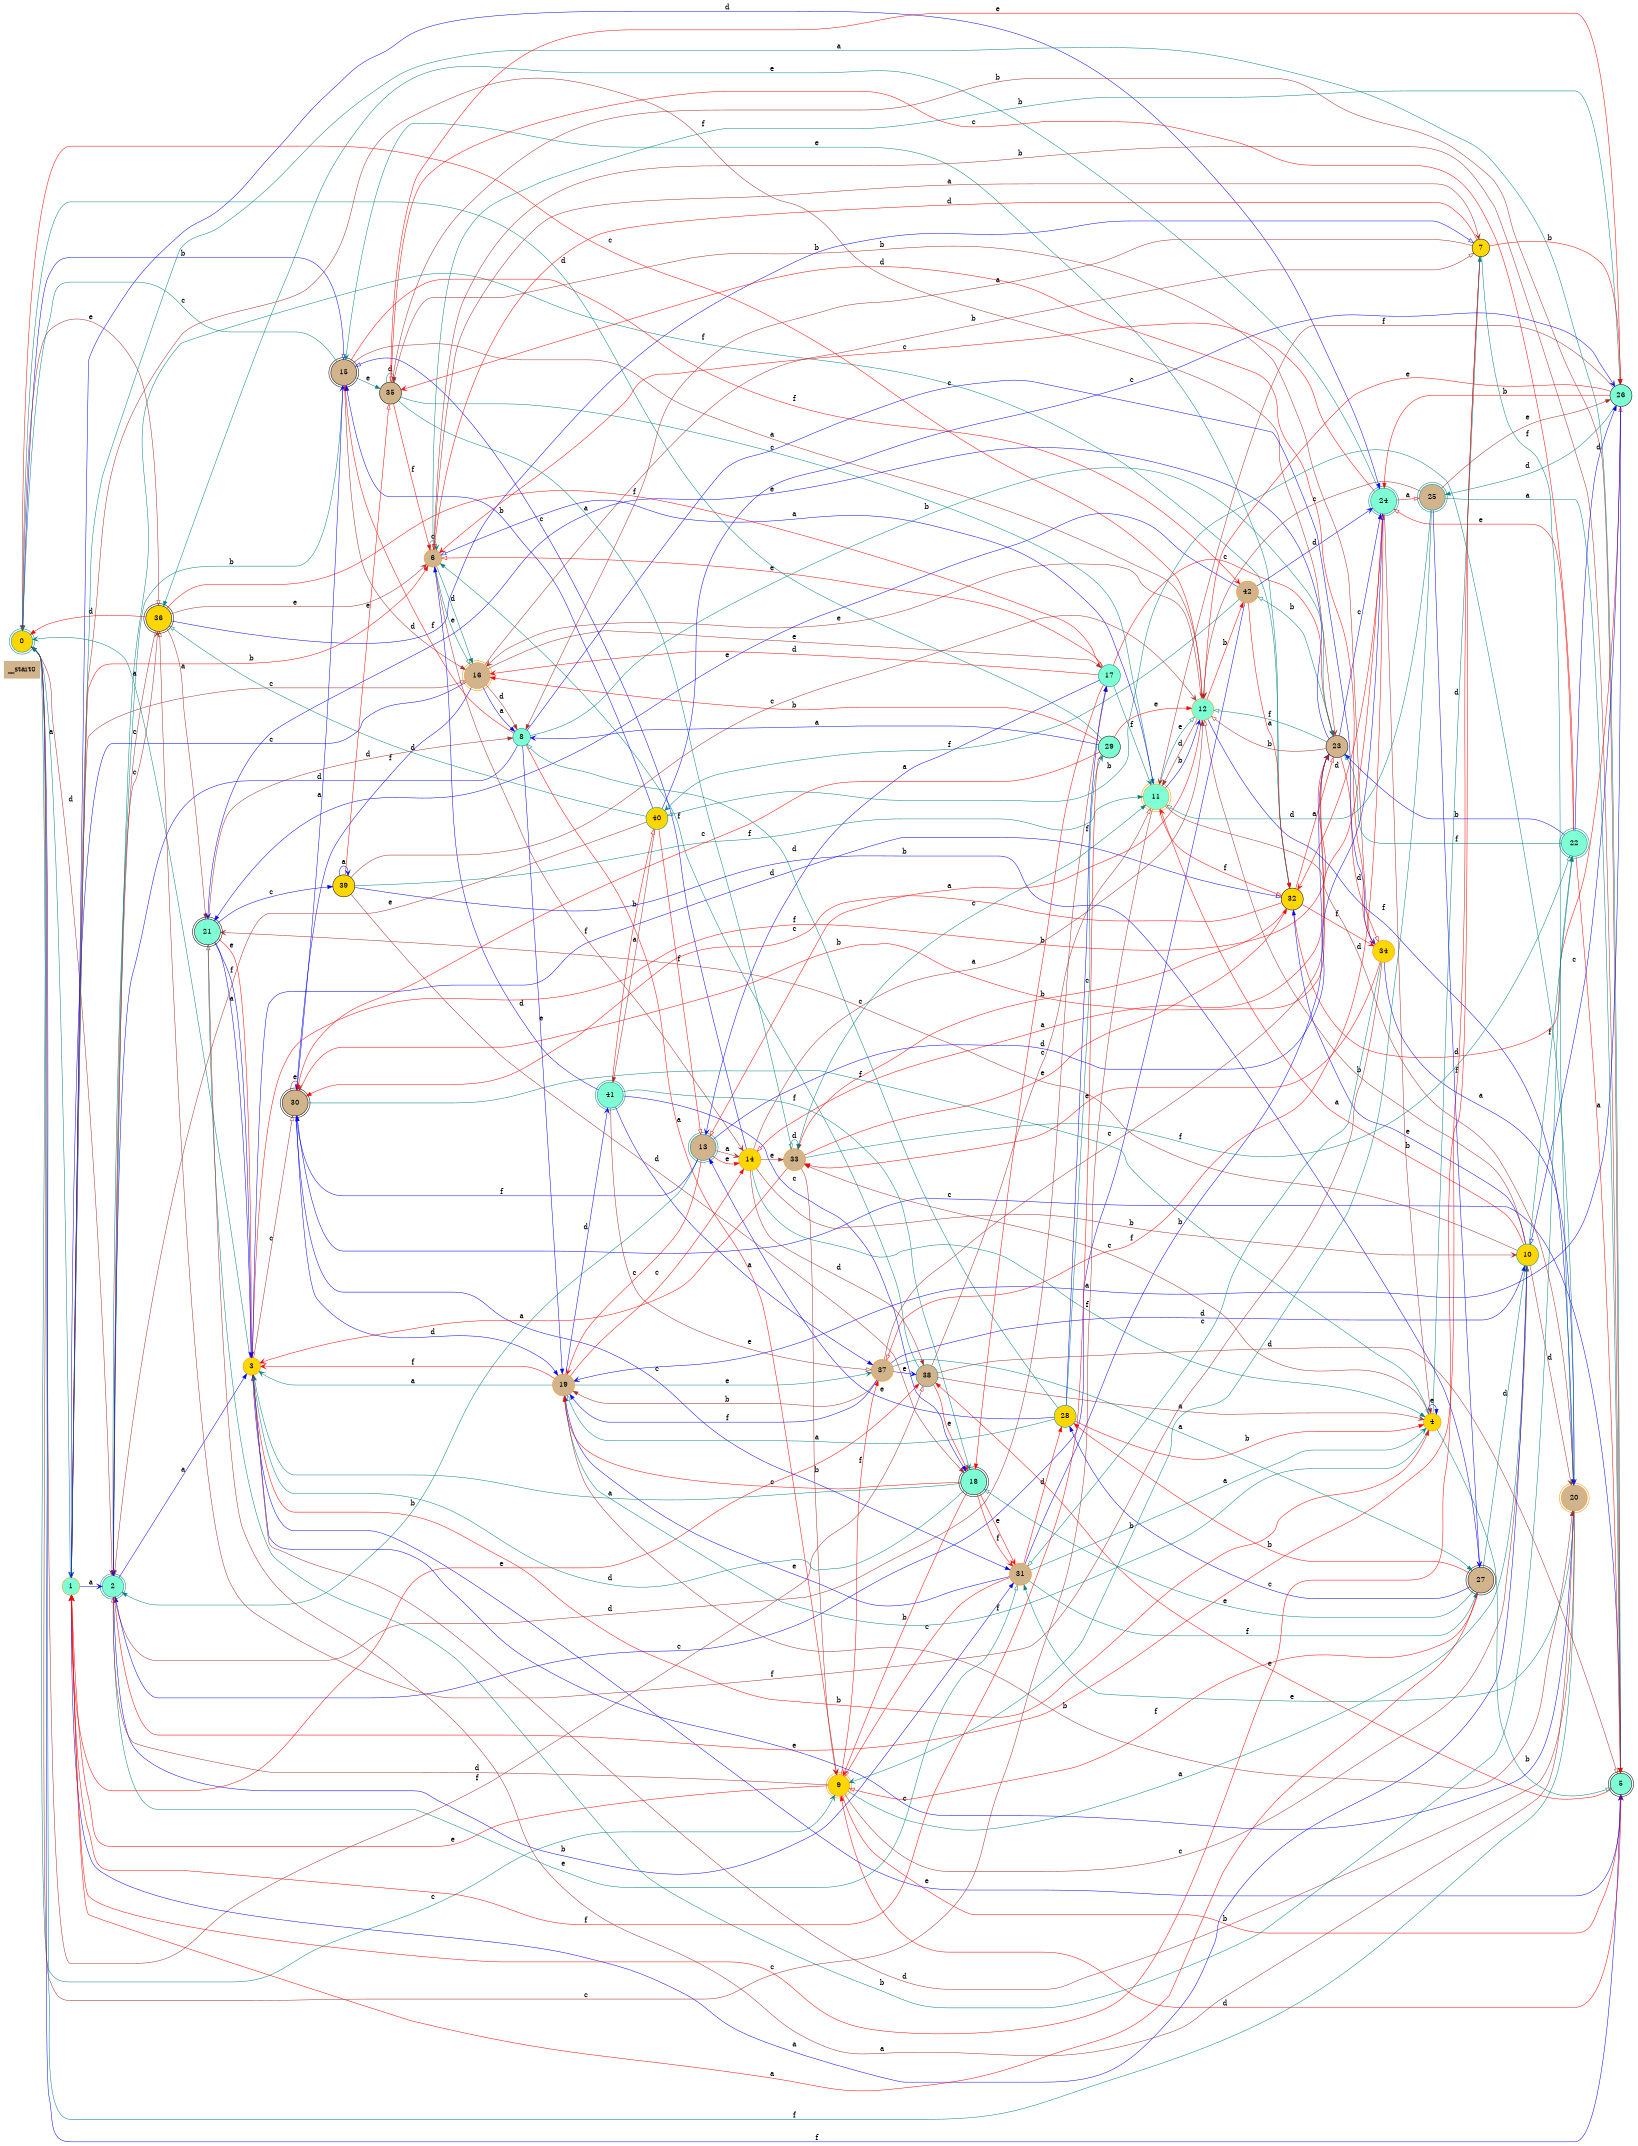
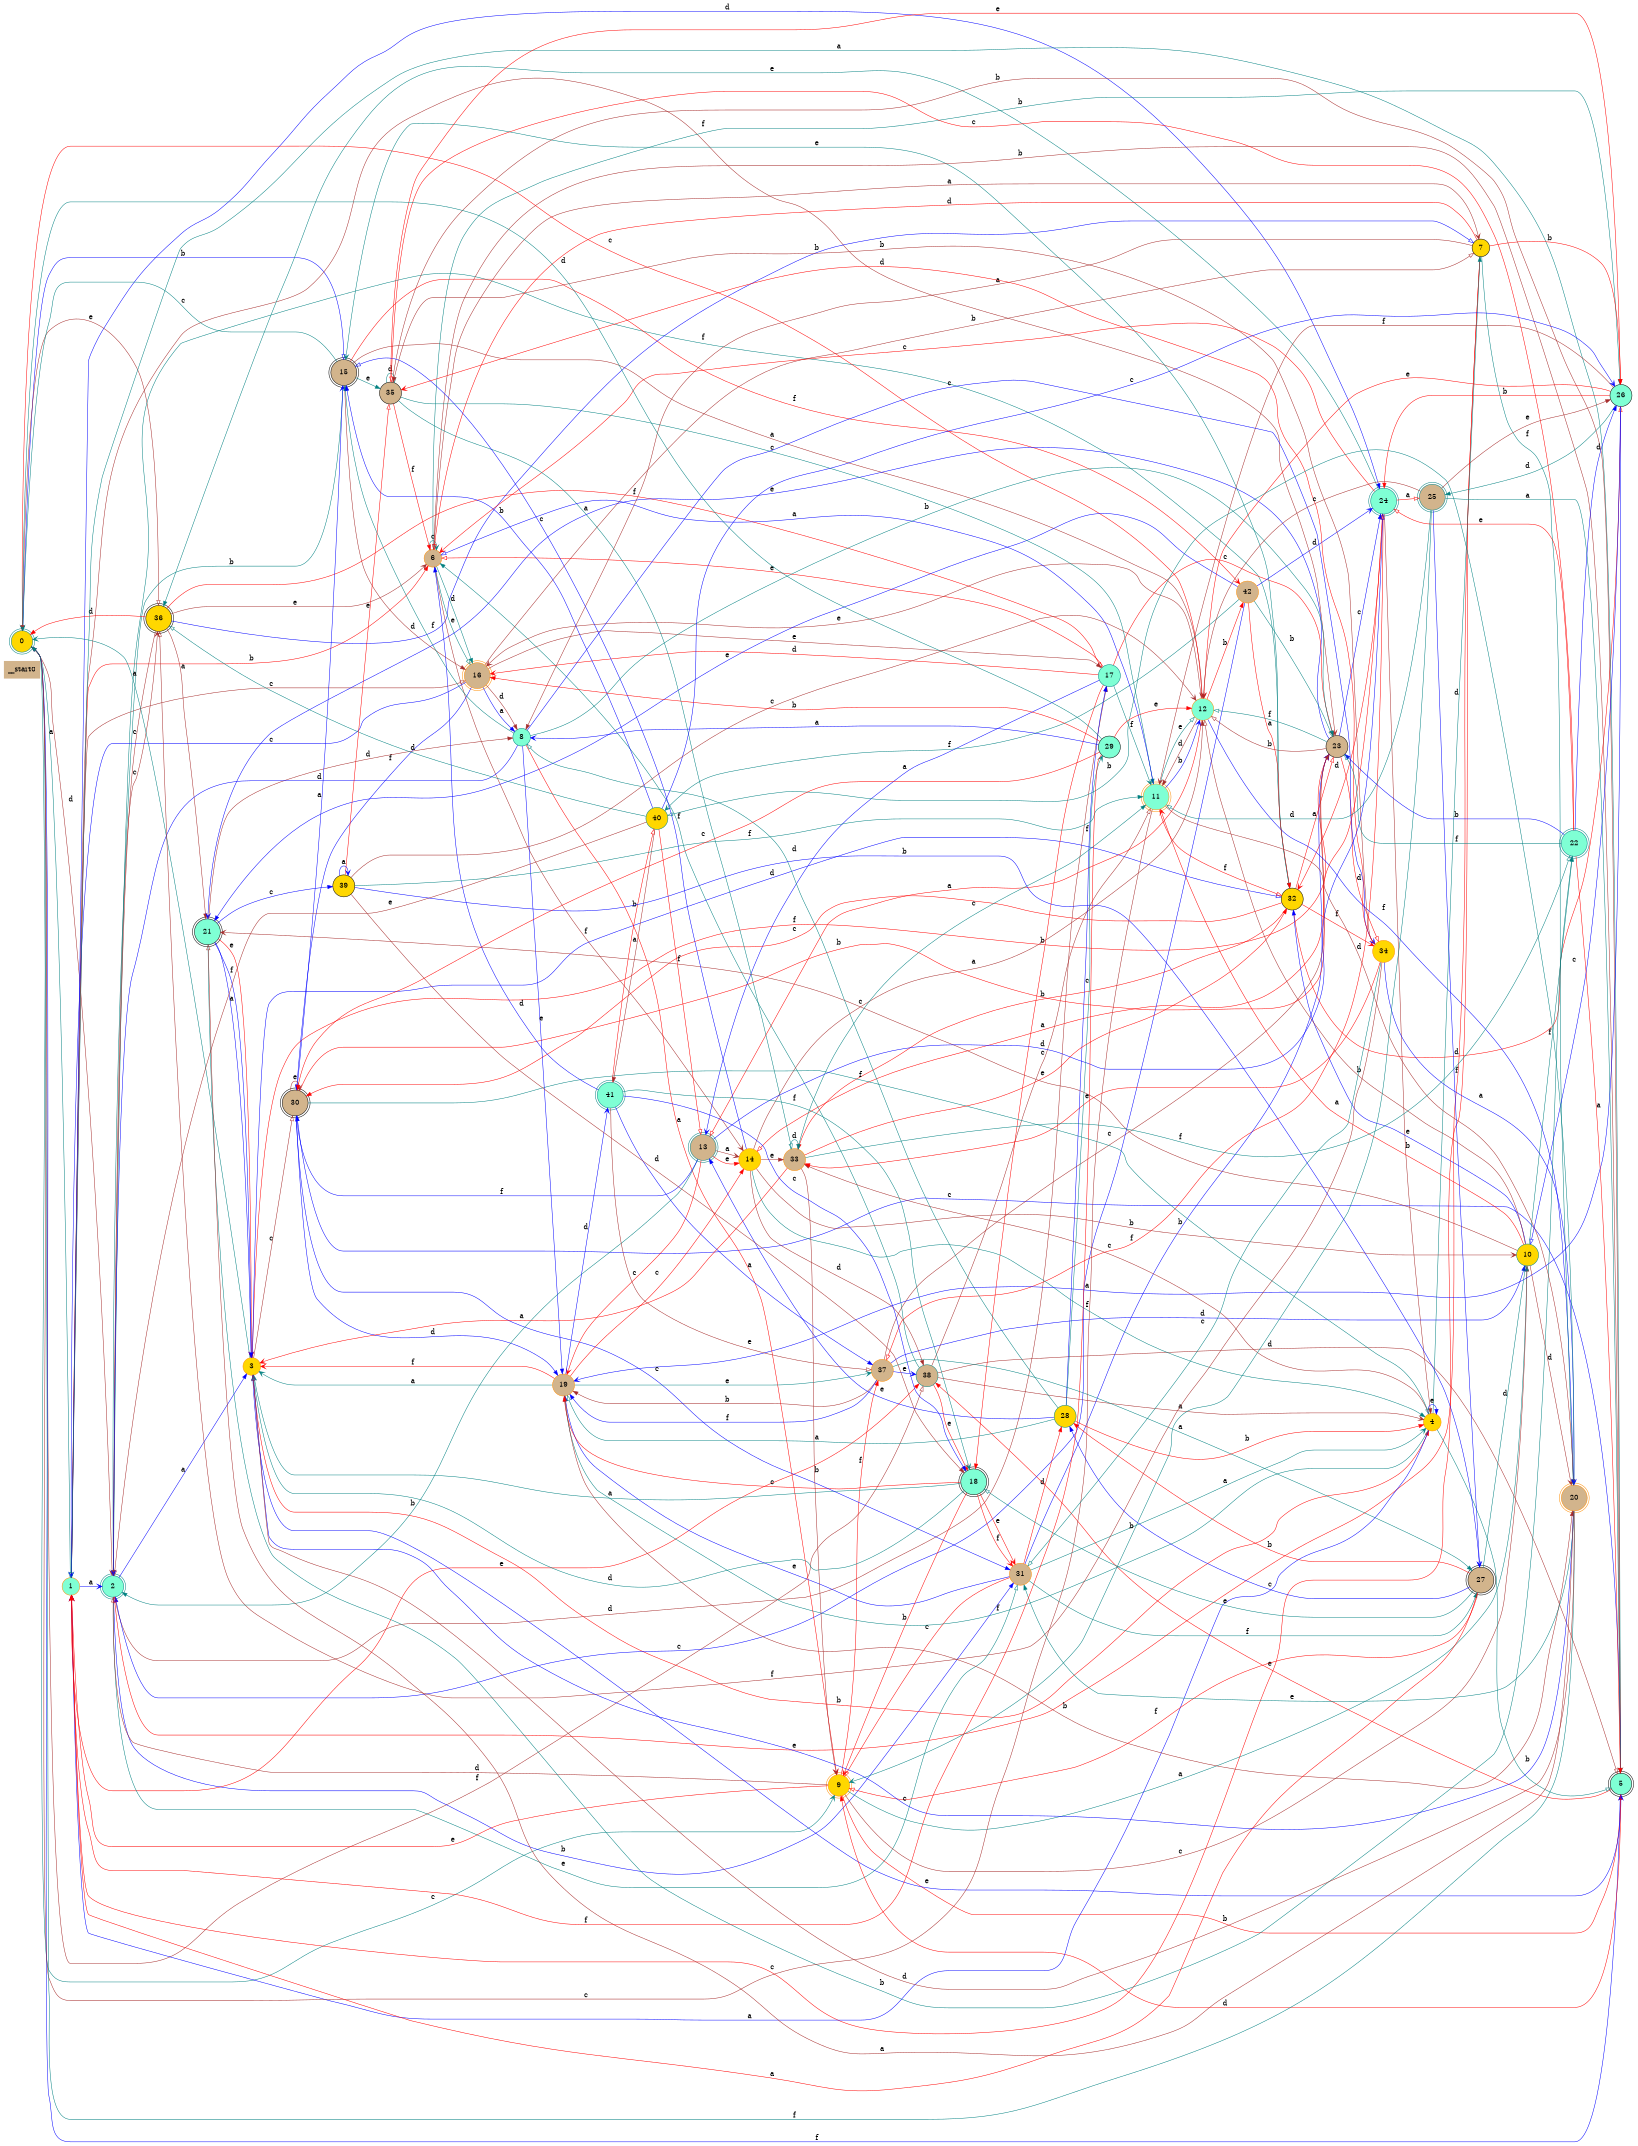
(398, 579) -> (398, 579)
(1312, 658) -> (1295, 665)
(997, 2082) -> (751, 2020)
